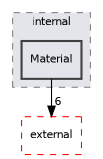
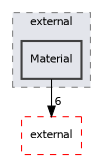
(52, 23) -> (52, 23)
